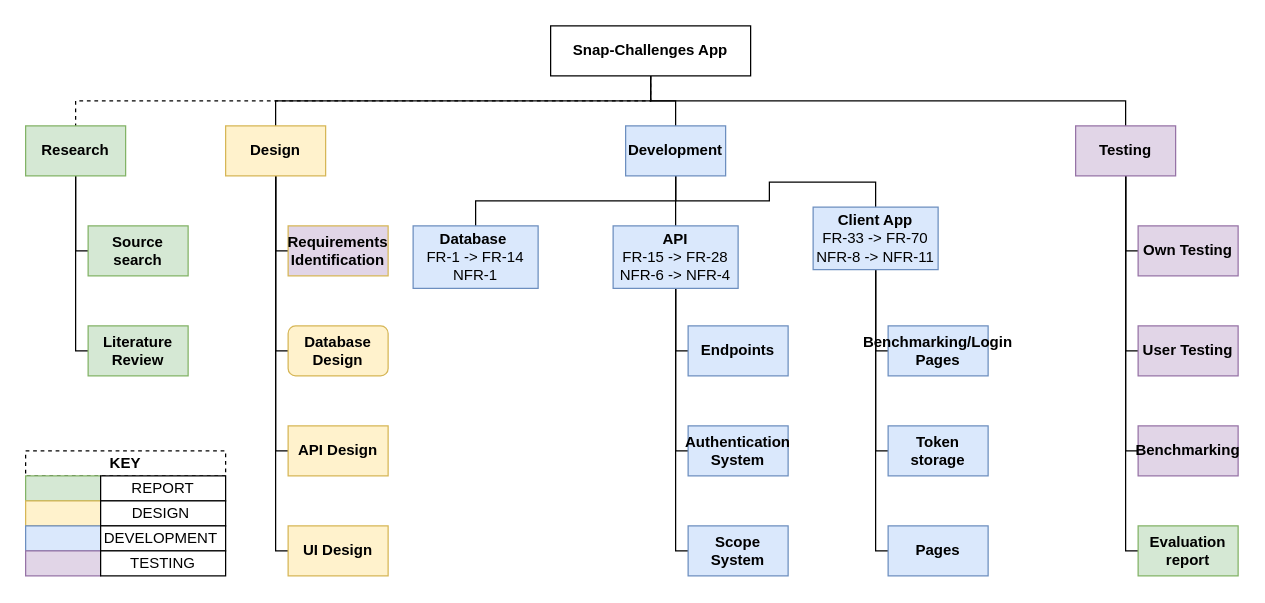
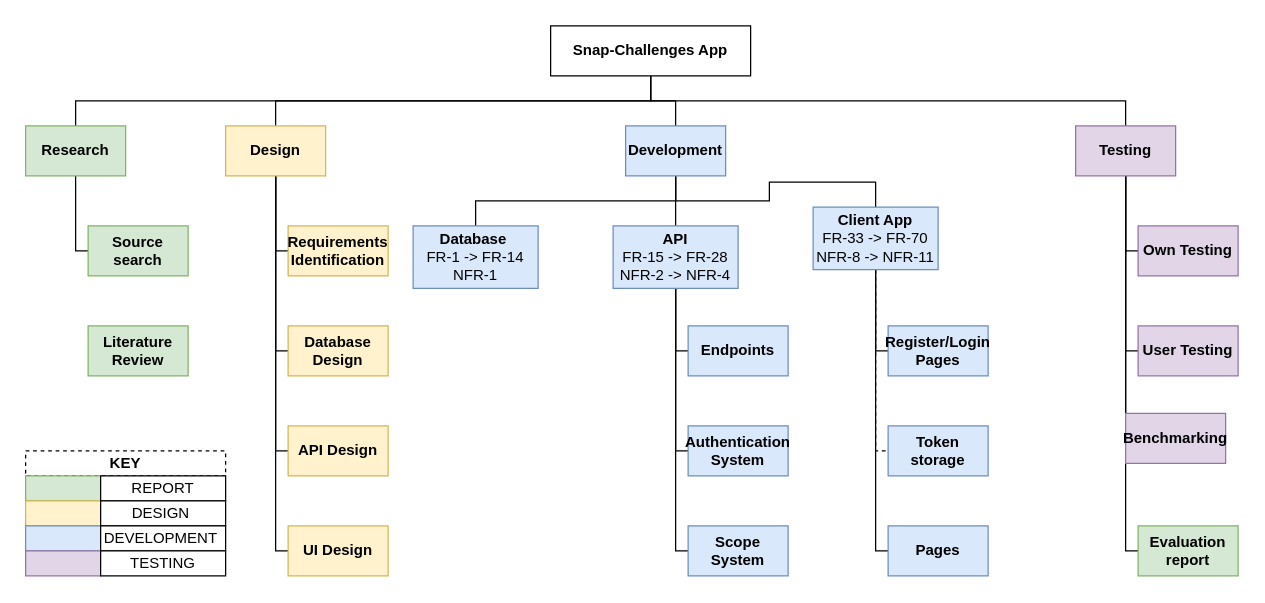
(163, 101) -> (163, 101)
(338, 251) -> (338, 251)
(676, 257) -> (676, 257)
(76, 308) -> none
(338, 351) -> (338, 351)
(938, 351) -> (938, 351)
(883, 451) -> (883, 451)
(1188, 451) -> (1176, 438)
